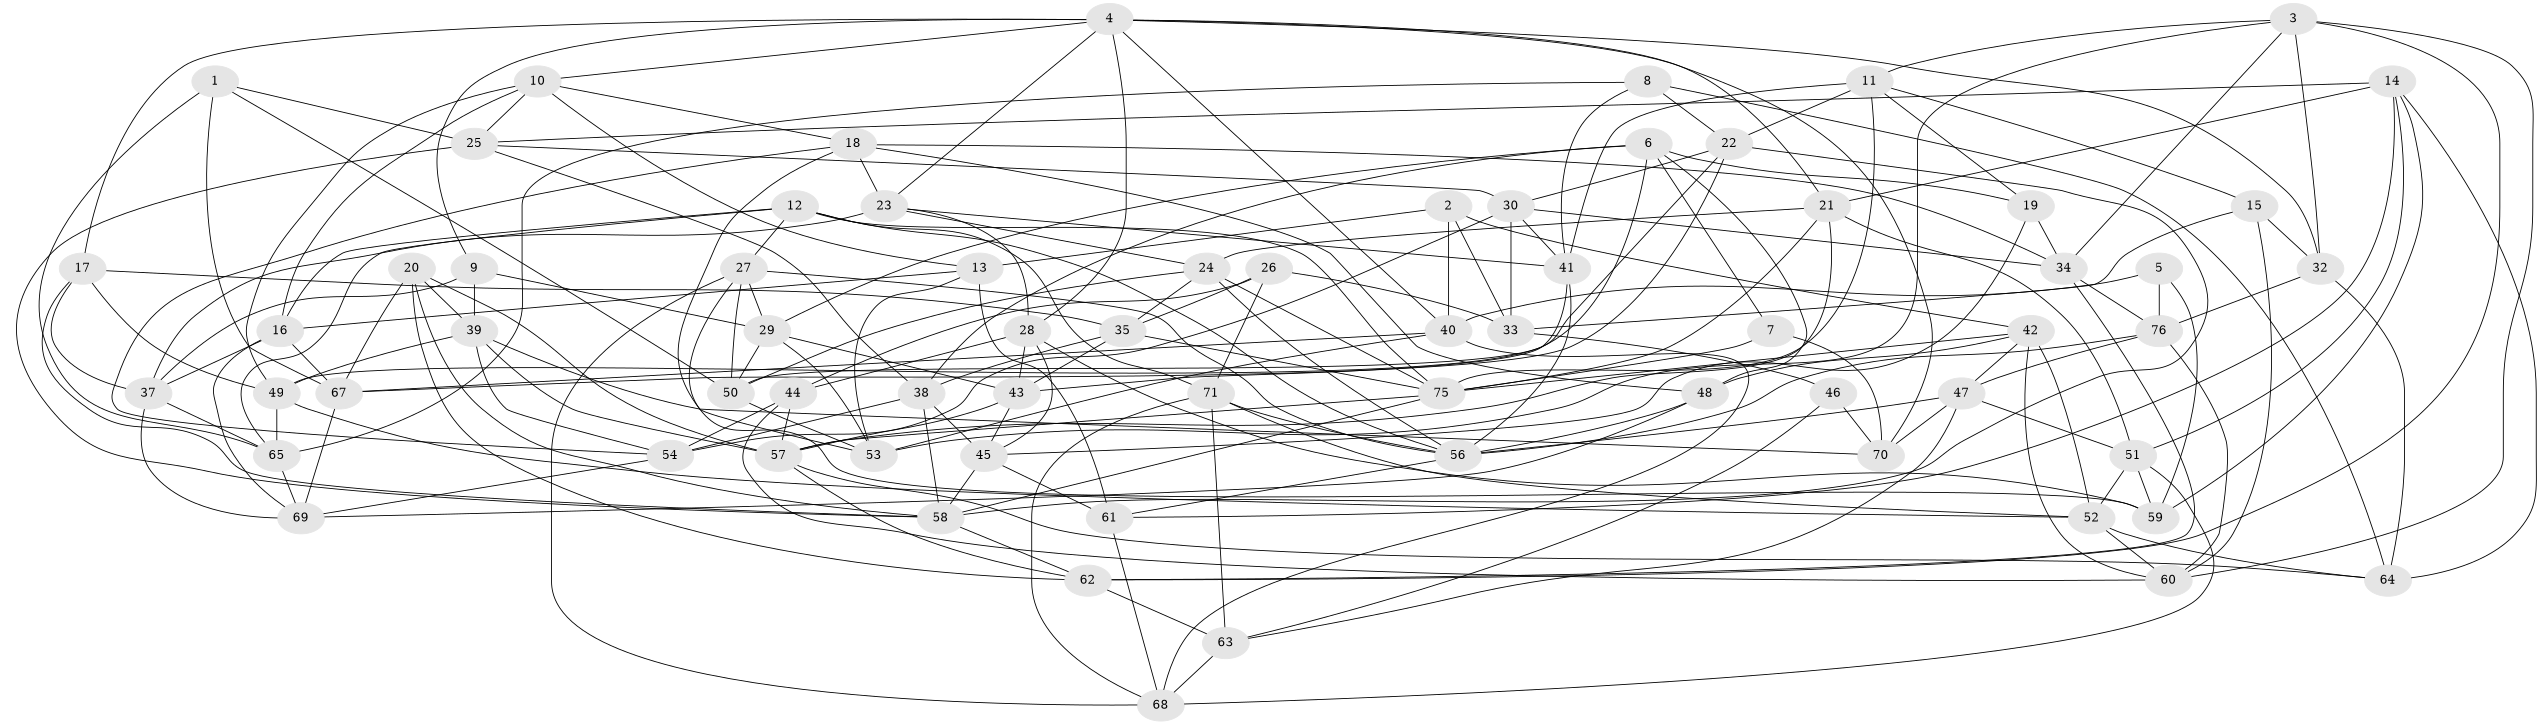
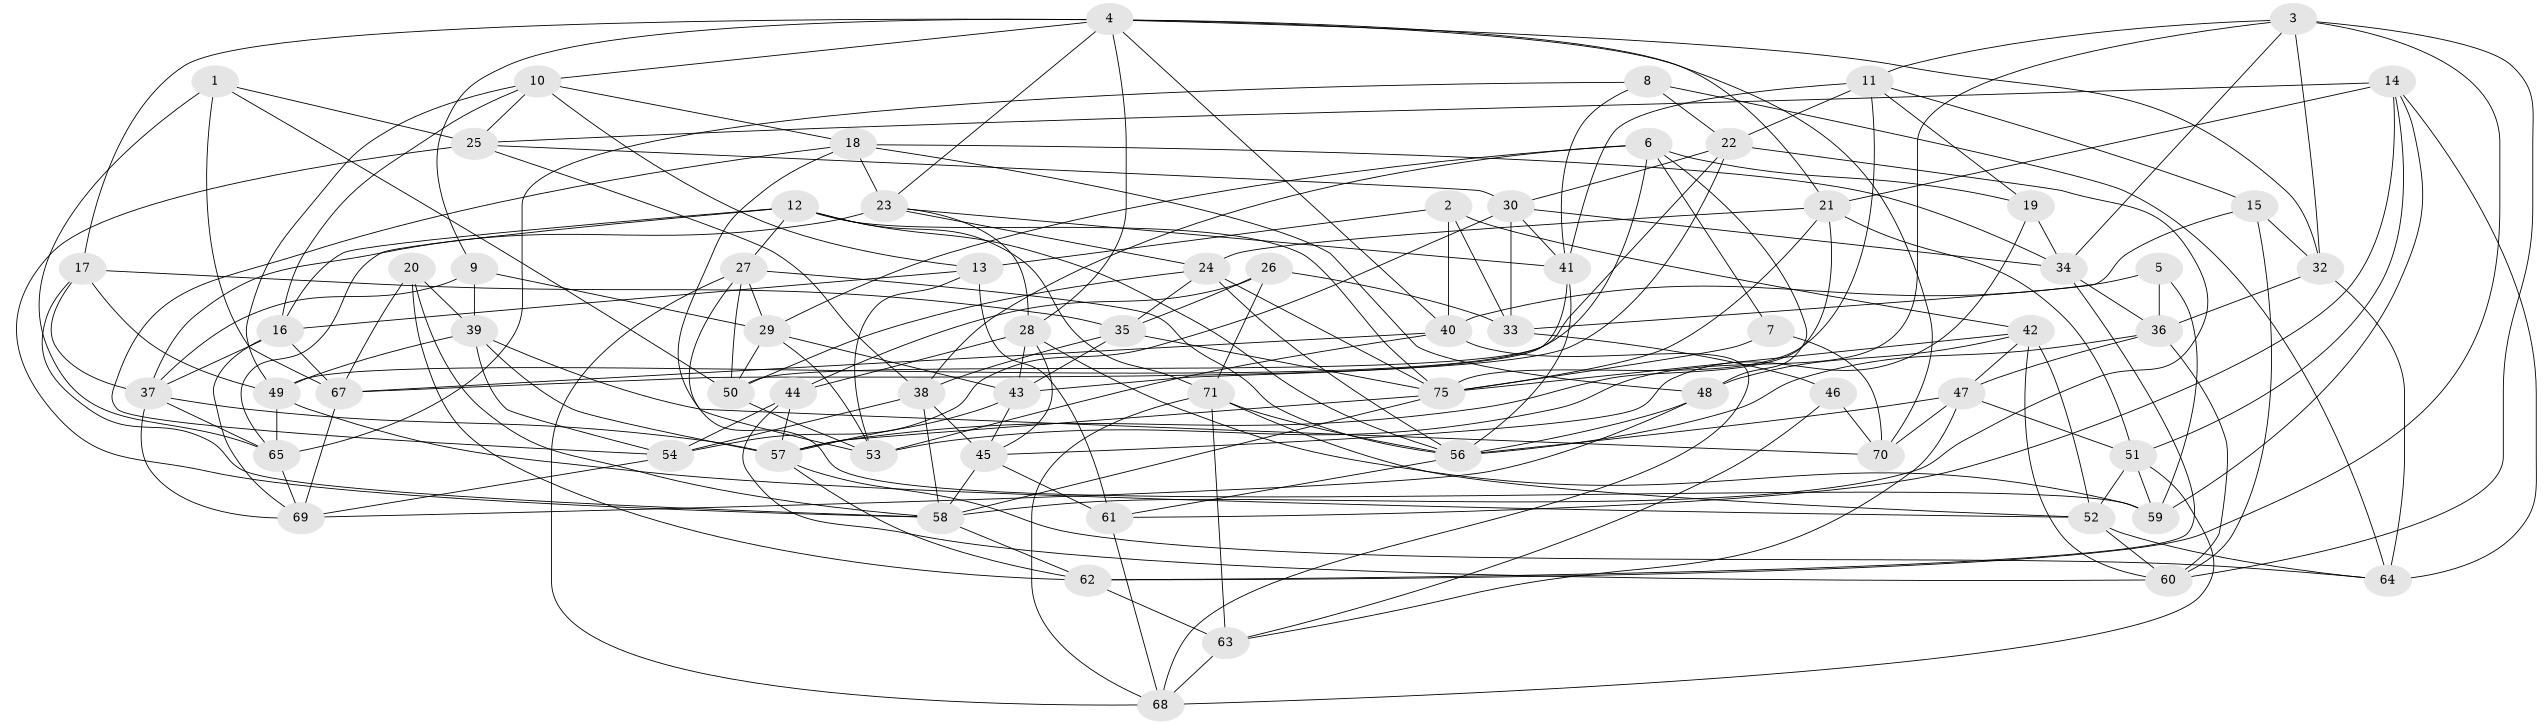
(2159, 331) -> (2159, 331)
(566, 359) -> (464, 423)
